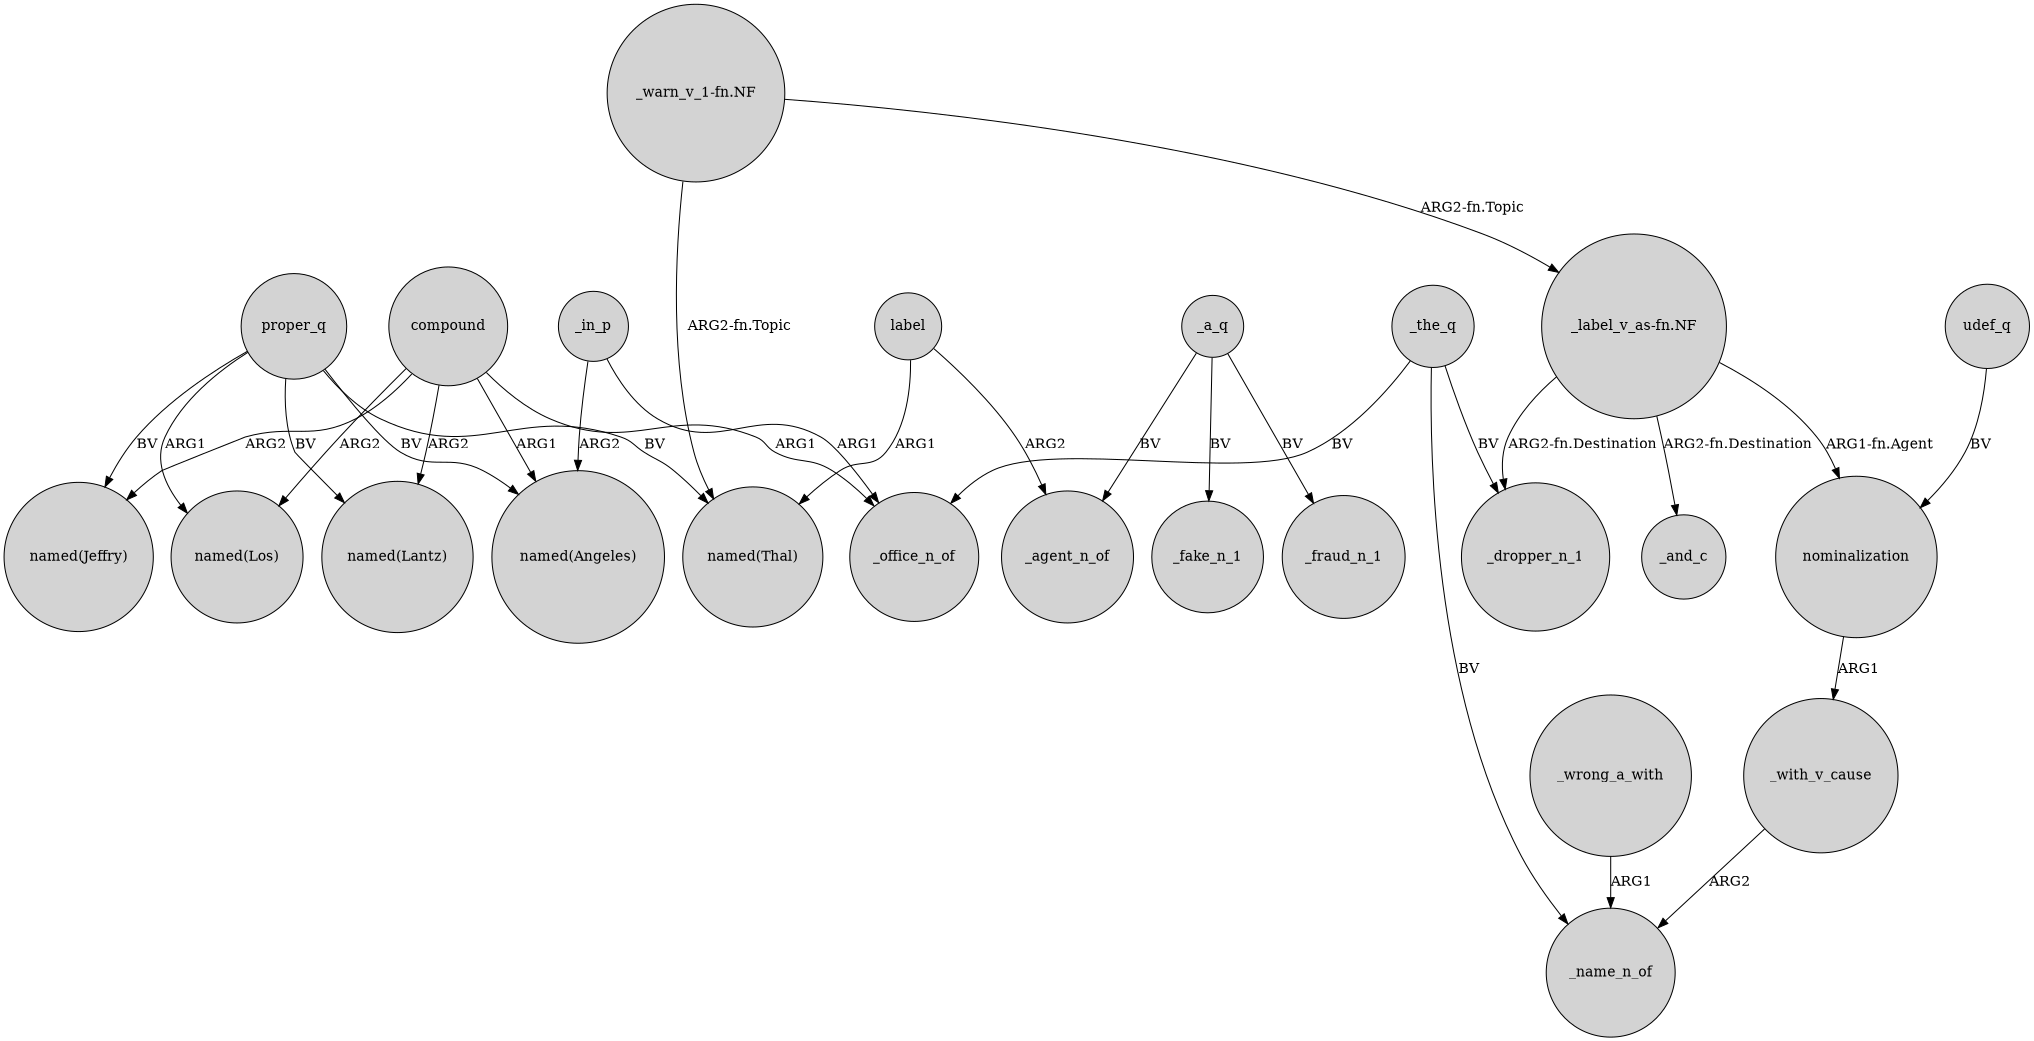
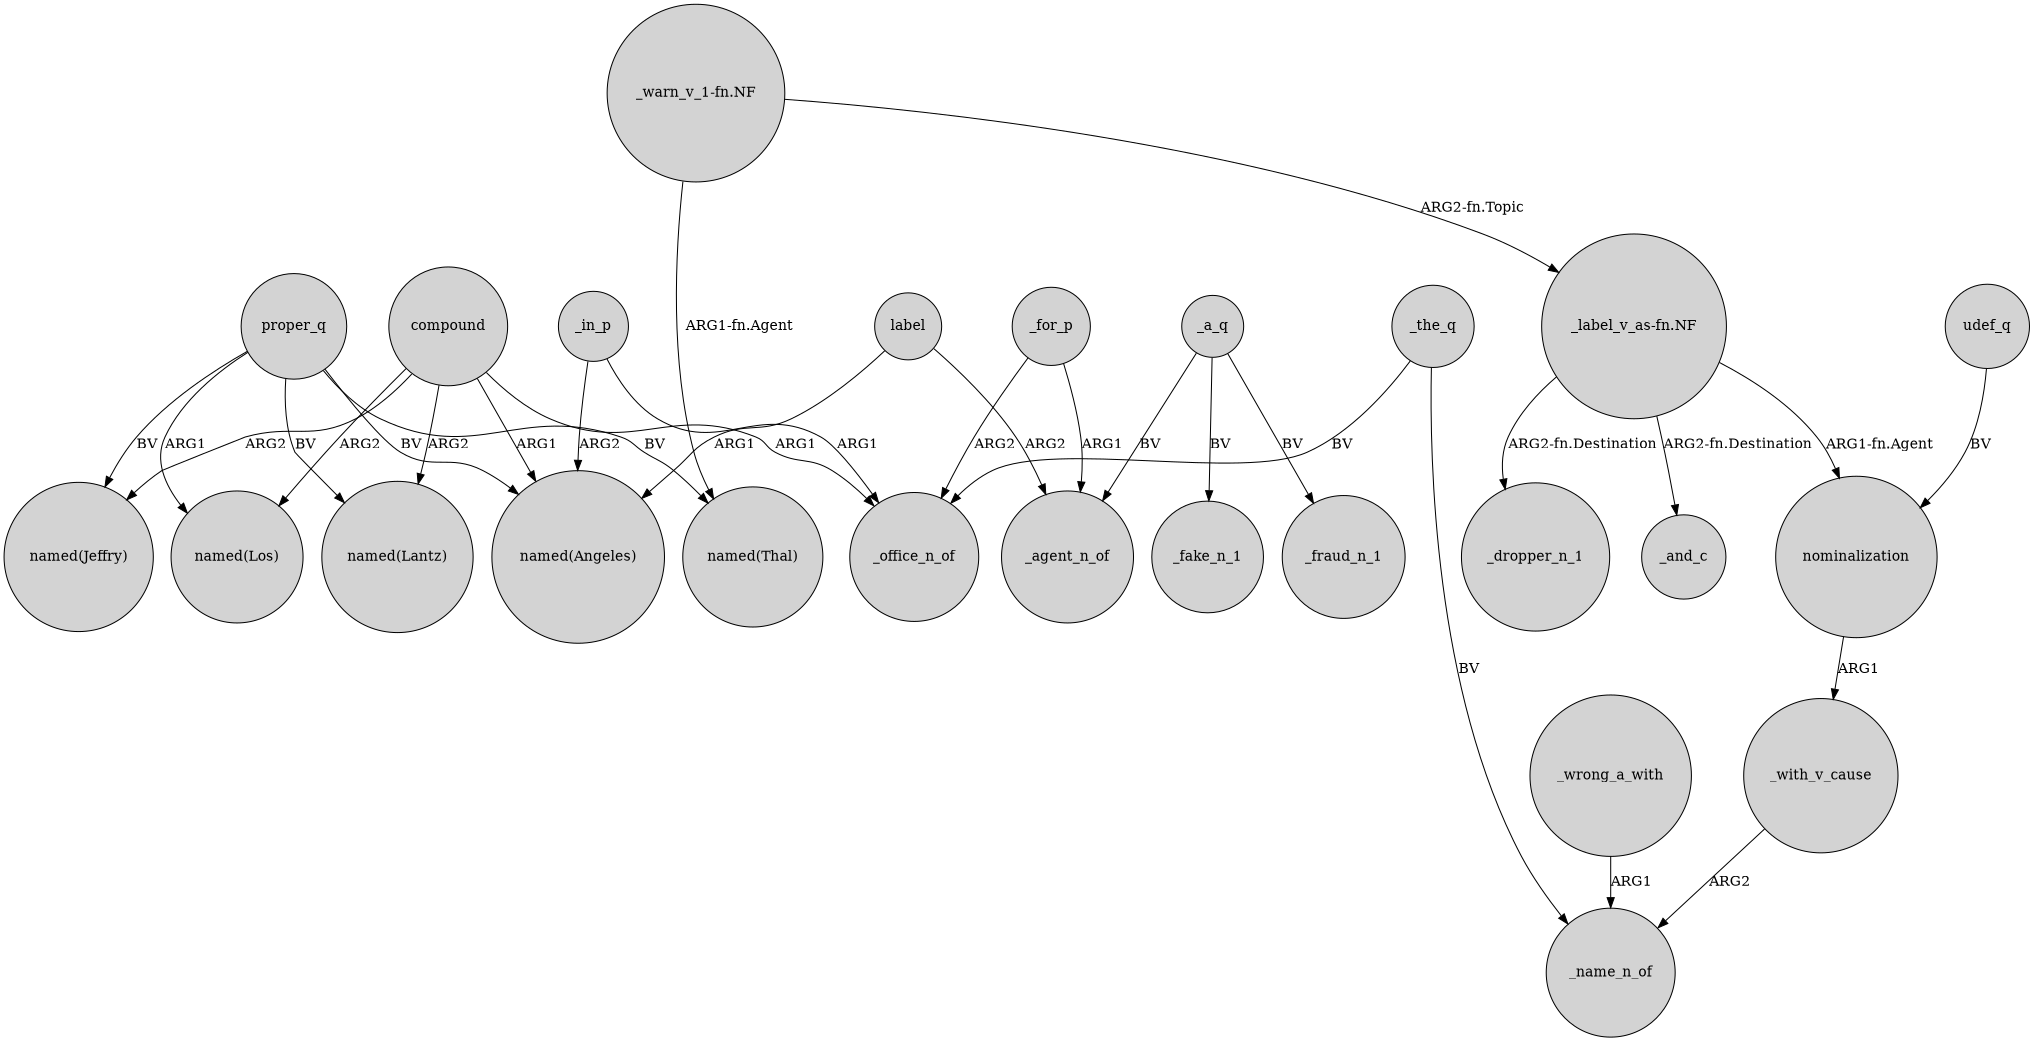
(740, 326) -> (740, 326)
none -> (1051, 326)
(1467, 426) -> none
(887, 451) -> (795, 417)
